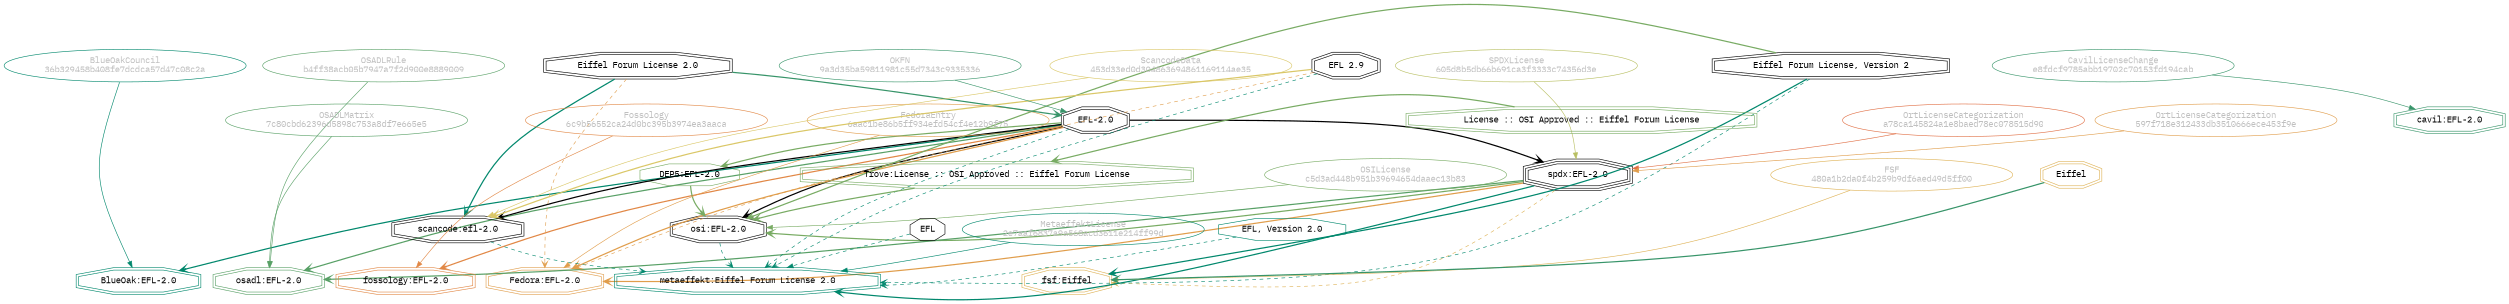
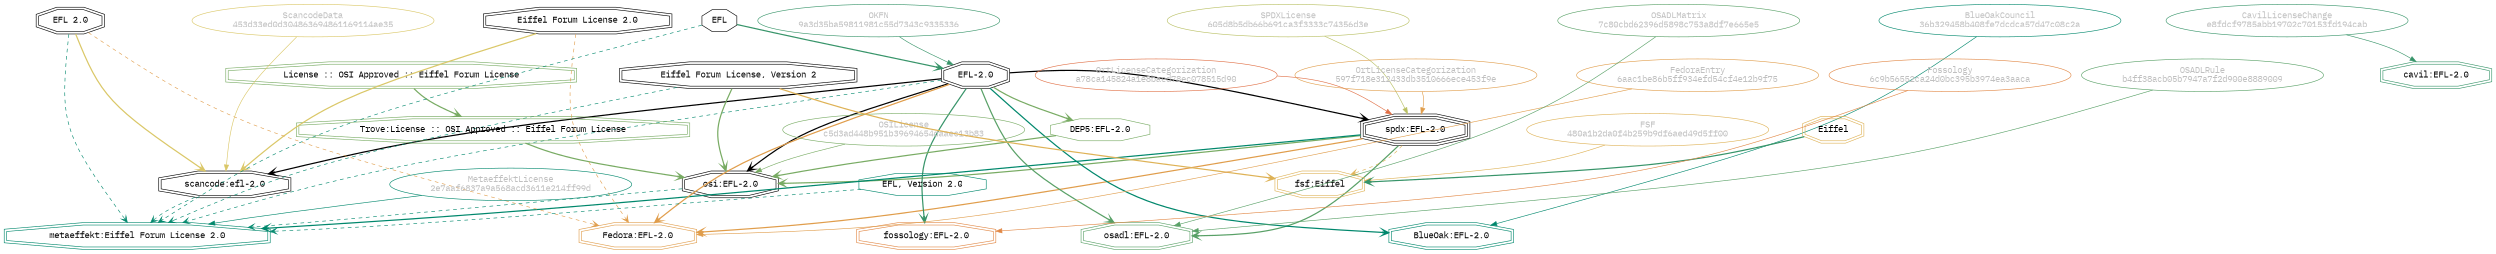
(1346, 66) -> (70, 21)
(894, 92) -> (837, 46)
(529, 132) -> (383, 84)
(750, 184) -> (930, 148)
(1471, 209) -> (1022, 144)
(834, 254) -> (438, 96)
